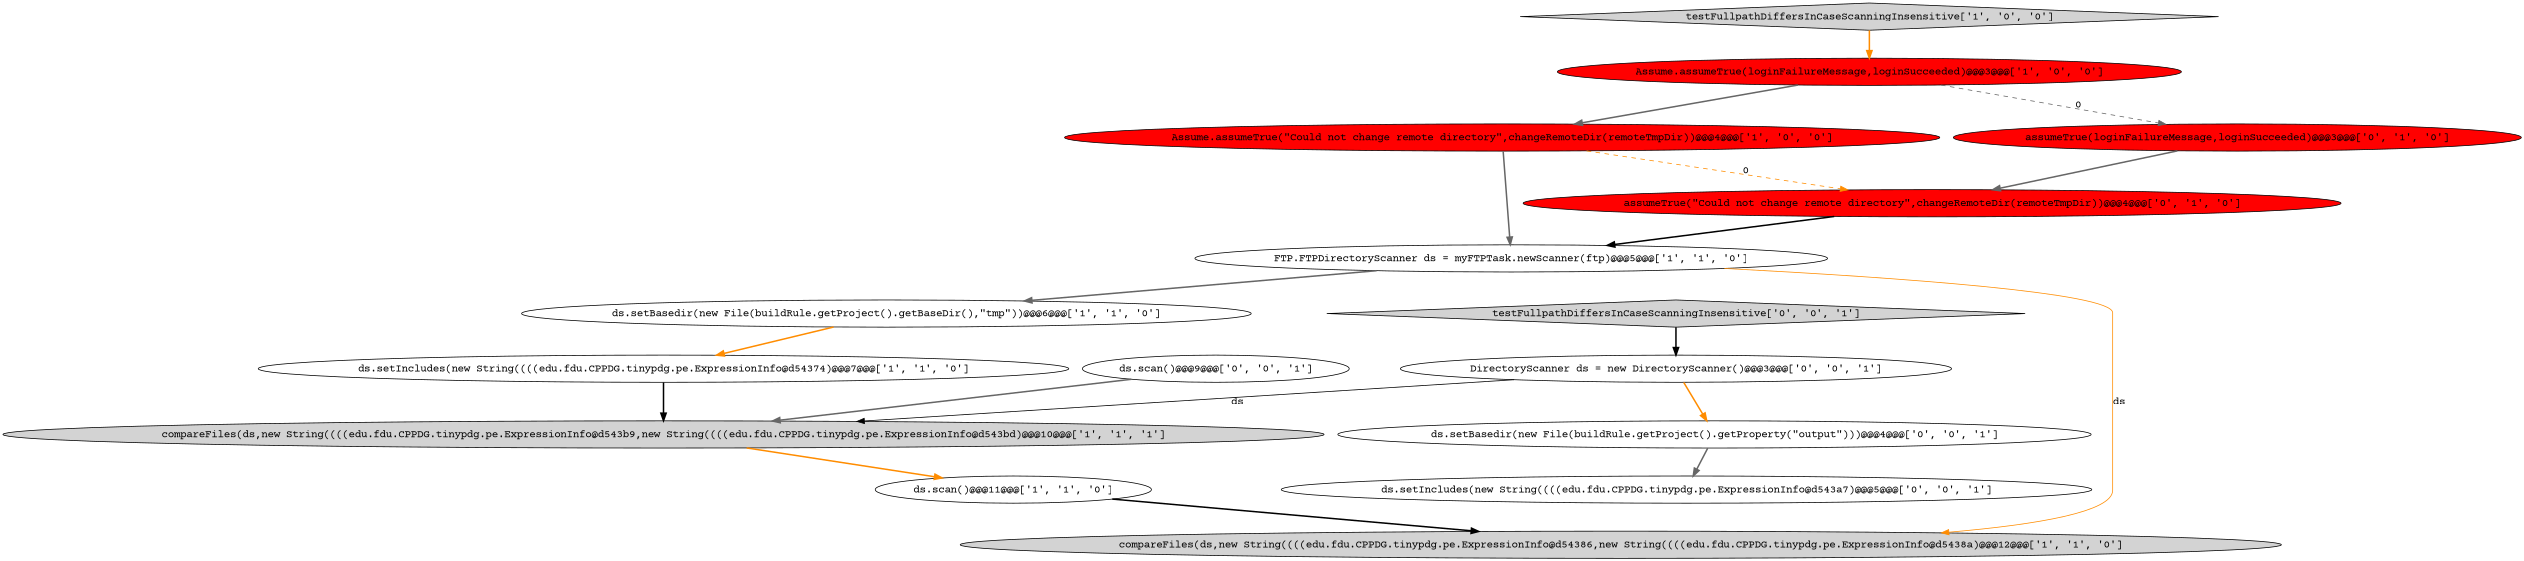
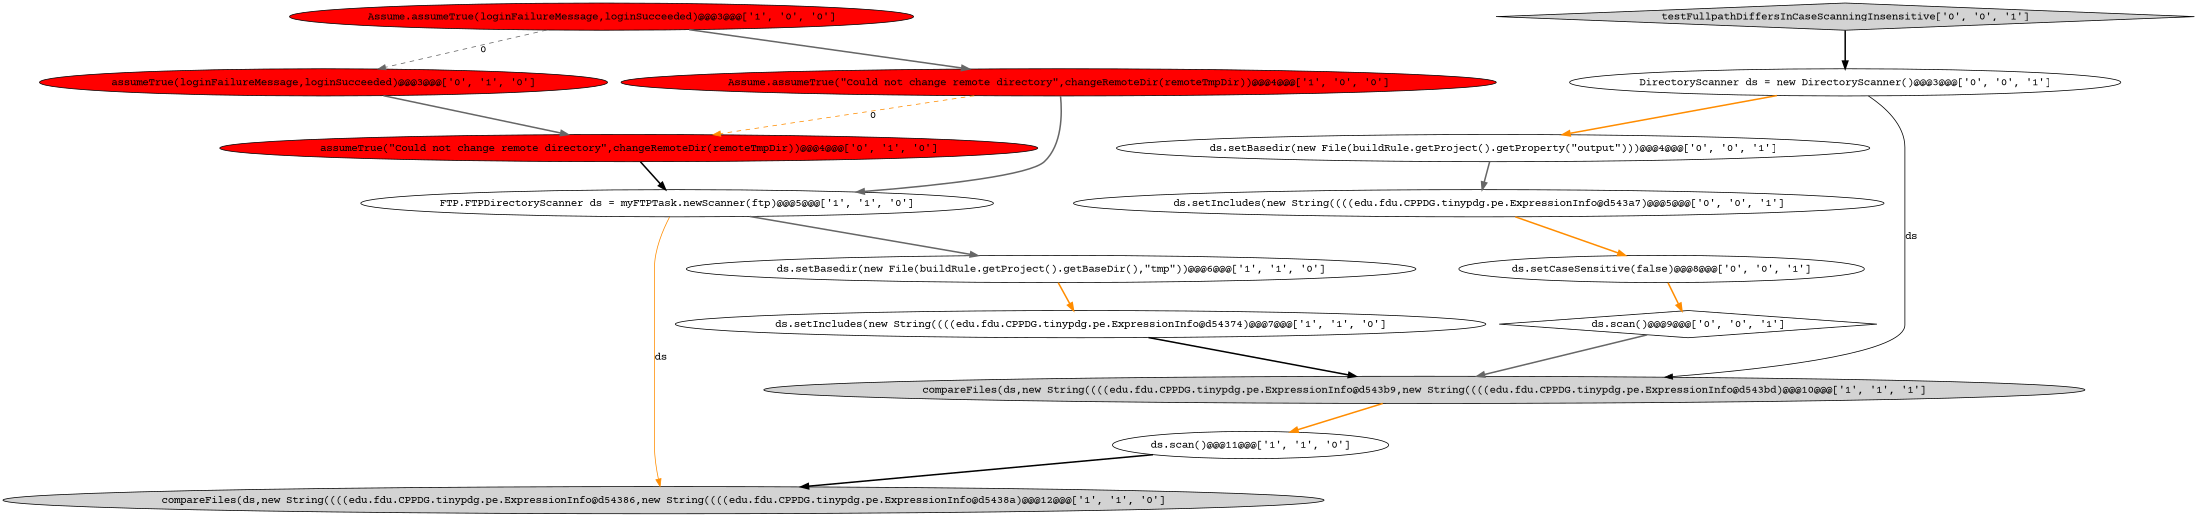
(1869, 17) -> none
none -> (1662, 269)
(1216, 369) -> (1688, 324)
